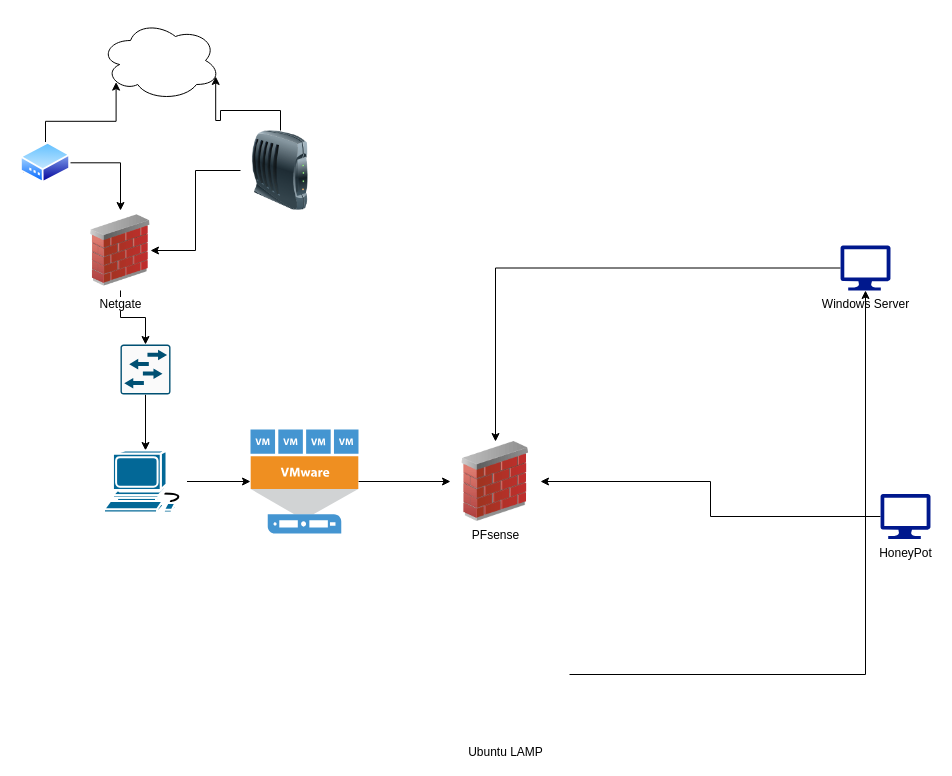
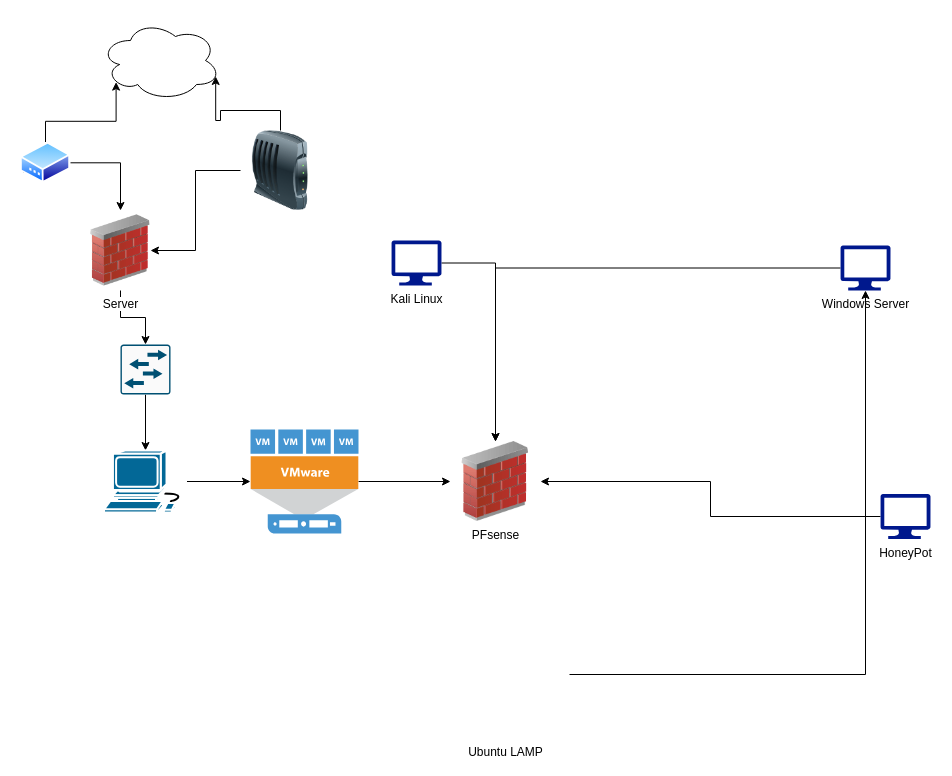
none -> (417, 263)
none -> (470, 263)
(121, 305) -> (121, 305)
